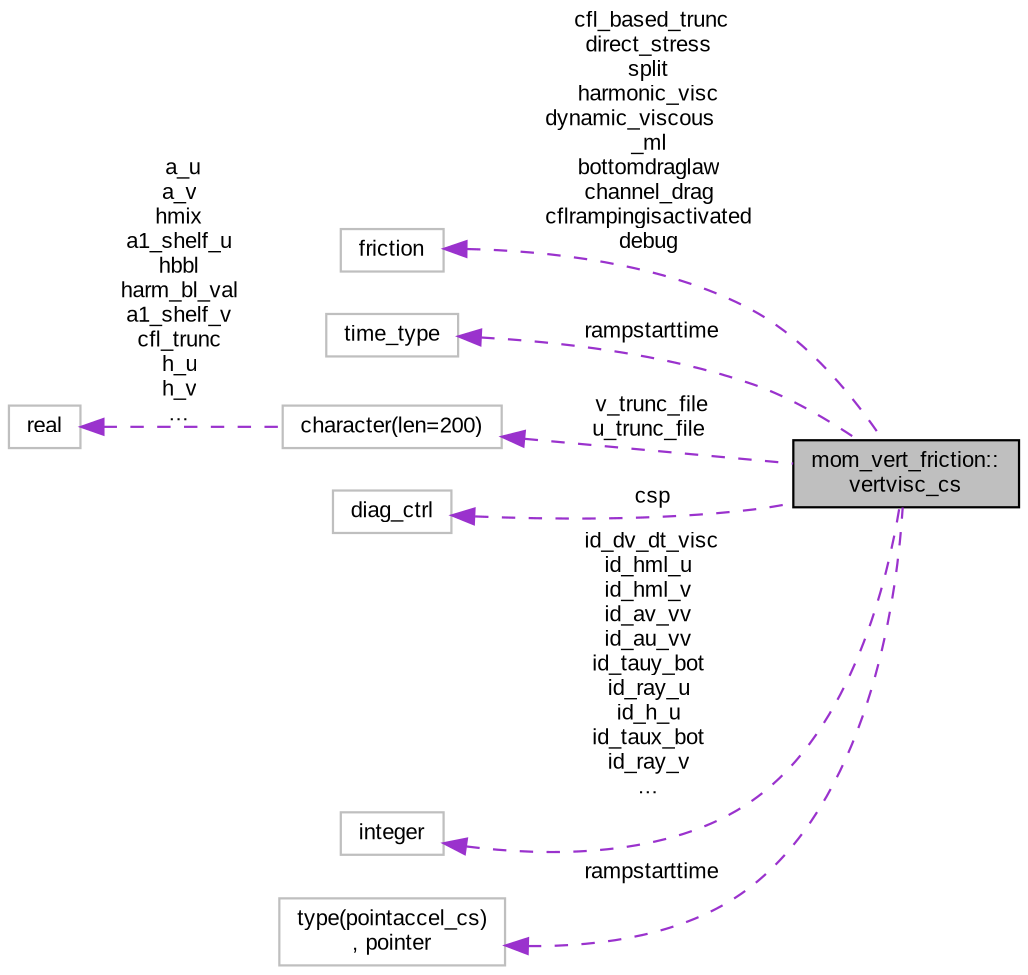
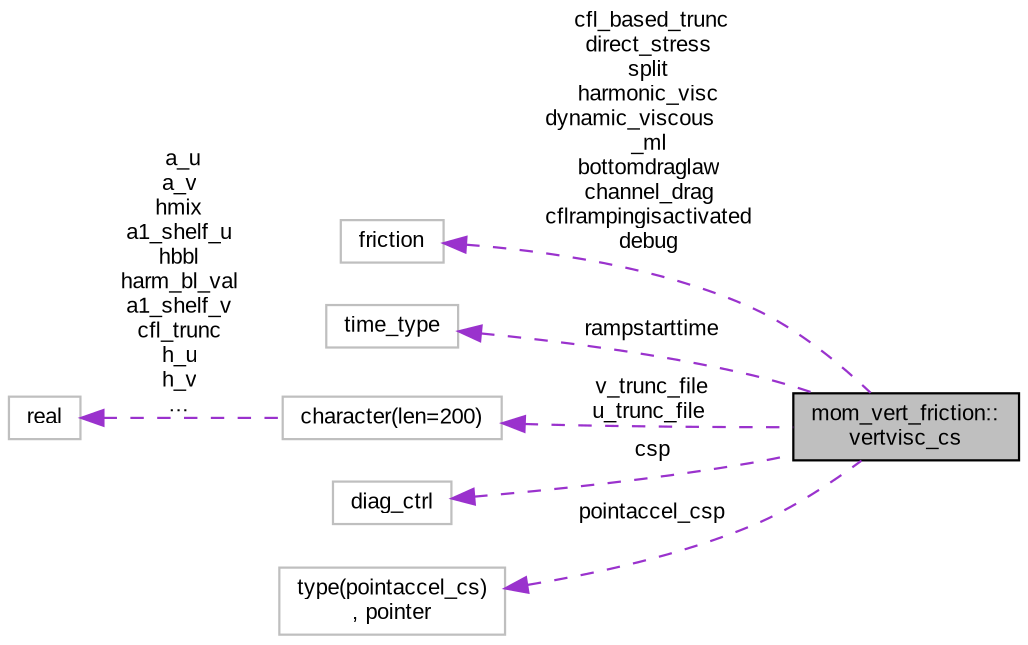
(392, 834) -> none
(649, 873) -> (649, 513)
